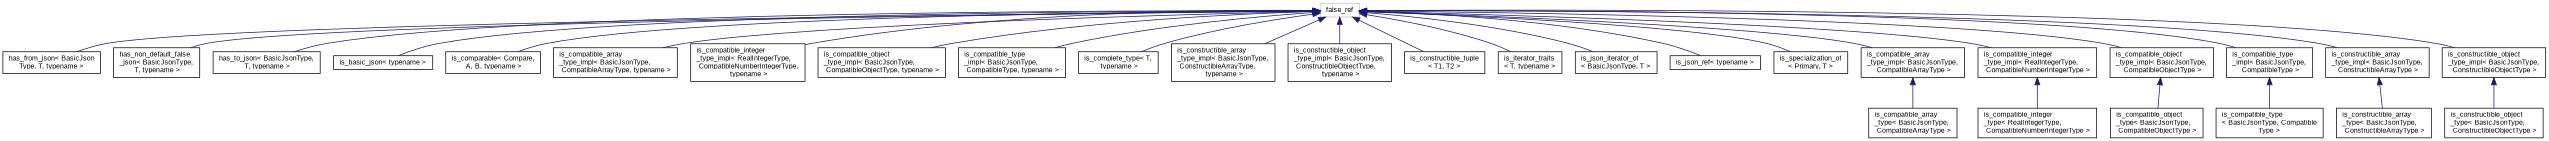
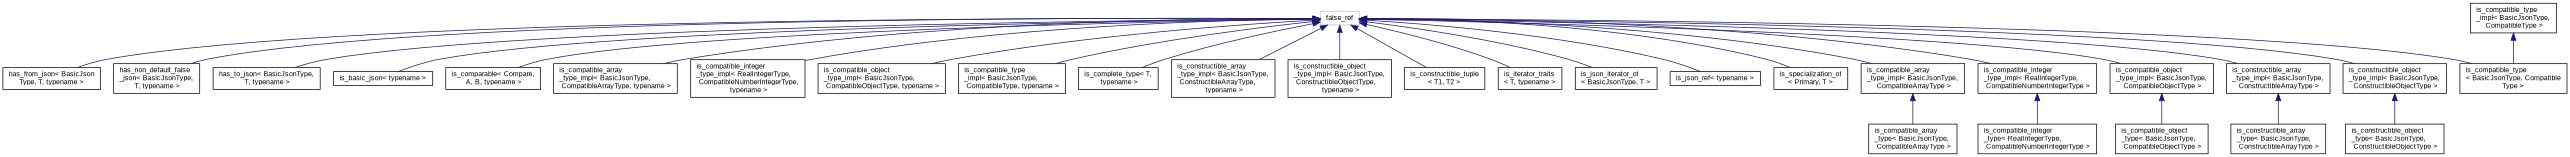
(1802, 15) -> (2031, 30)
